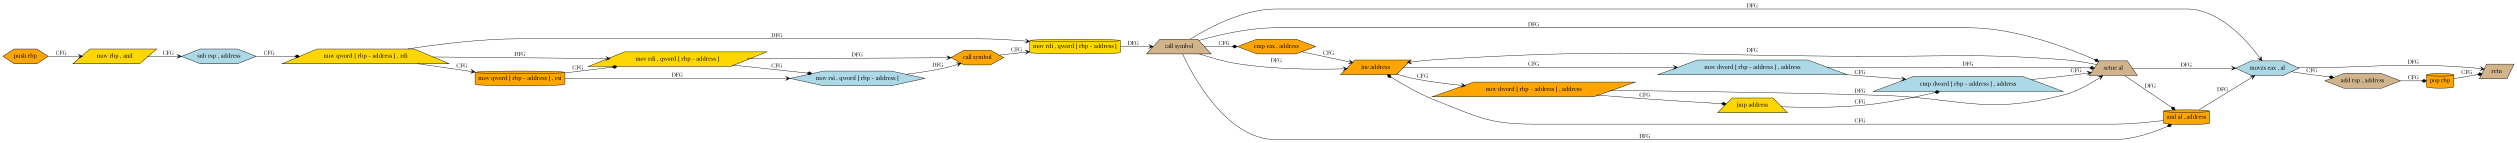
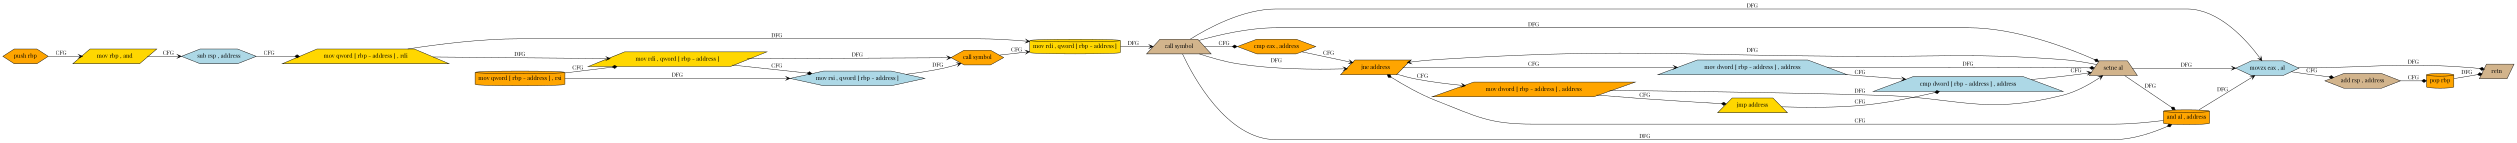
(2389, 66) -> (2389, 66)
(444, 68) -> none
(2467, 72) -> (2467, 72)
